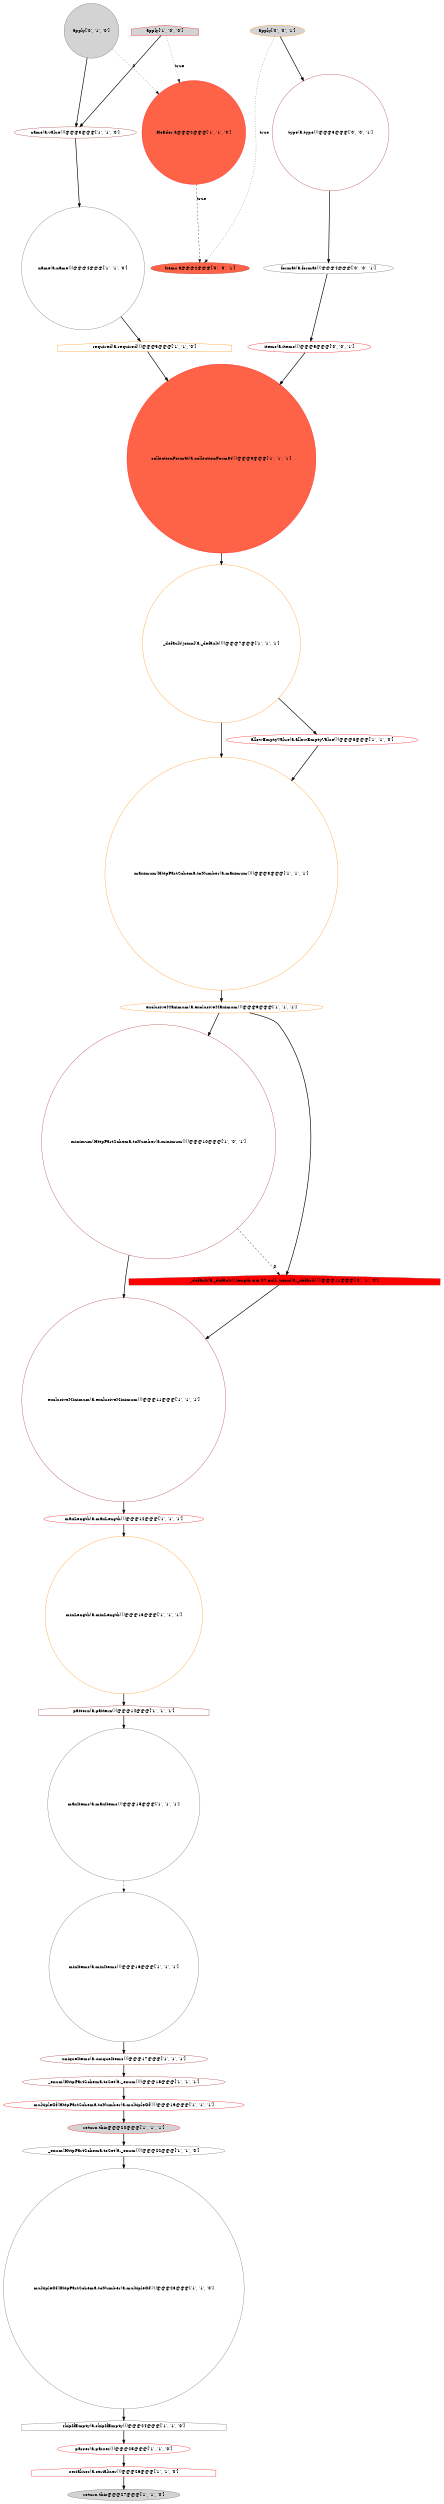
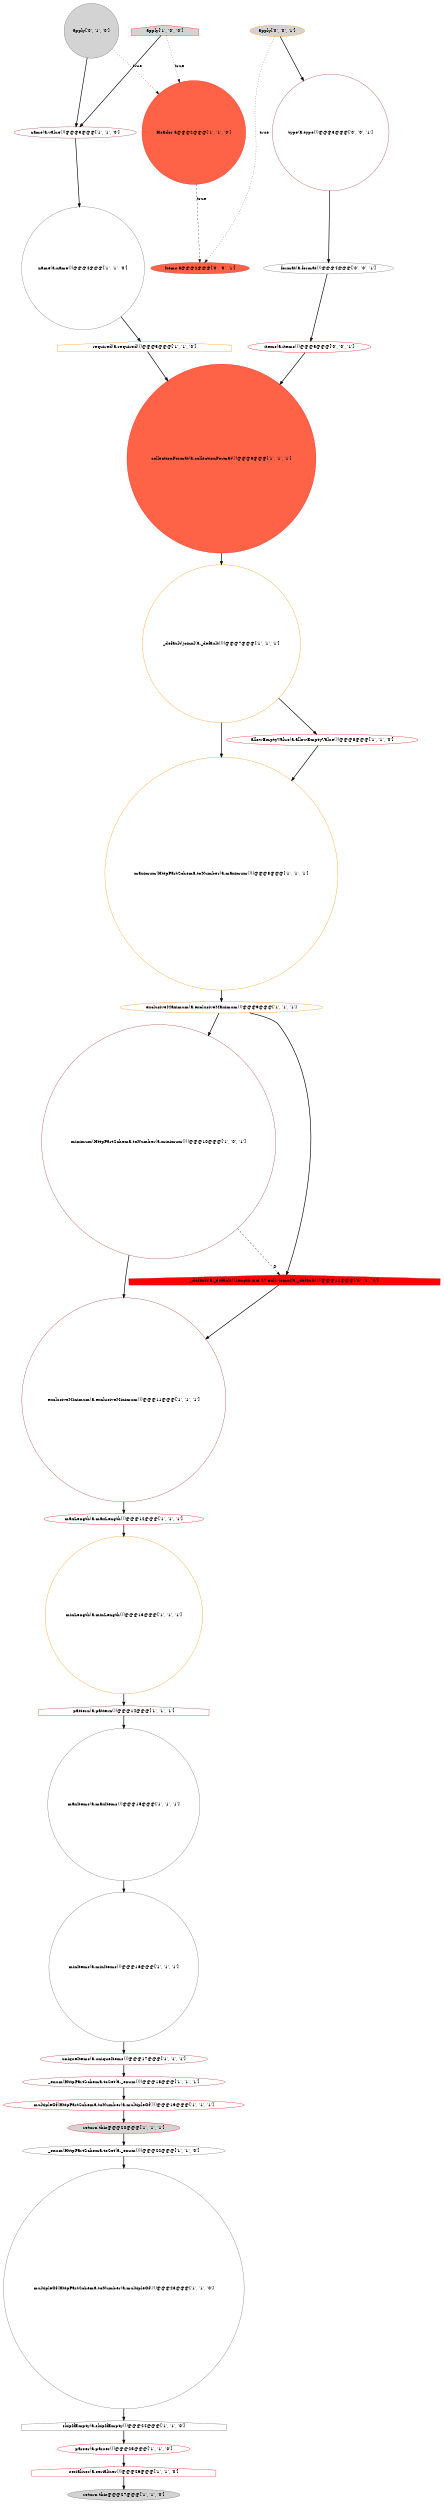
(134, 66) -> (137, 66)
(124, 1885) -> (124, 1885)
